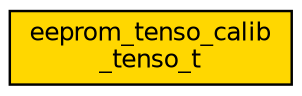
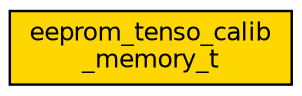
(151, 48) -> (151, 48)
